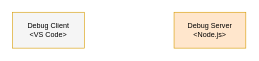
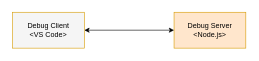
none -> (168, 30)
